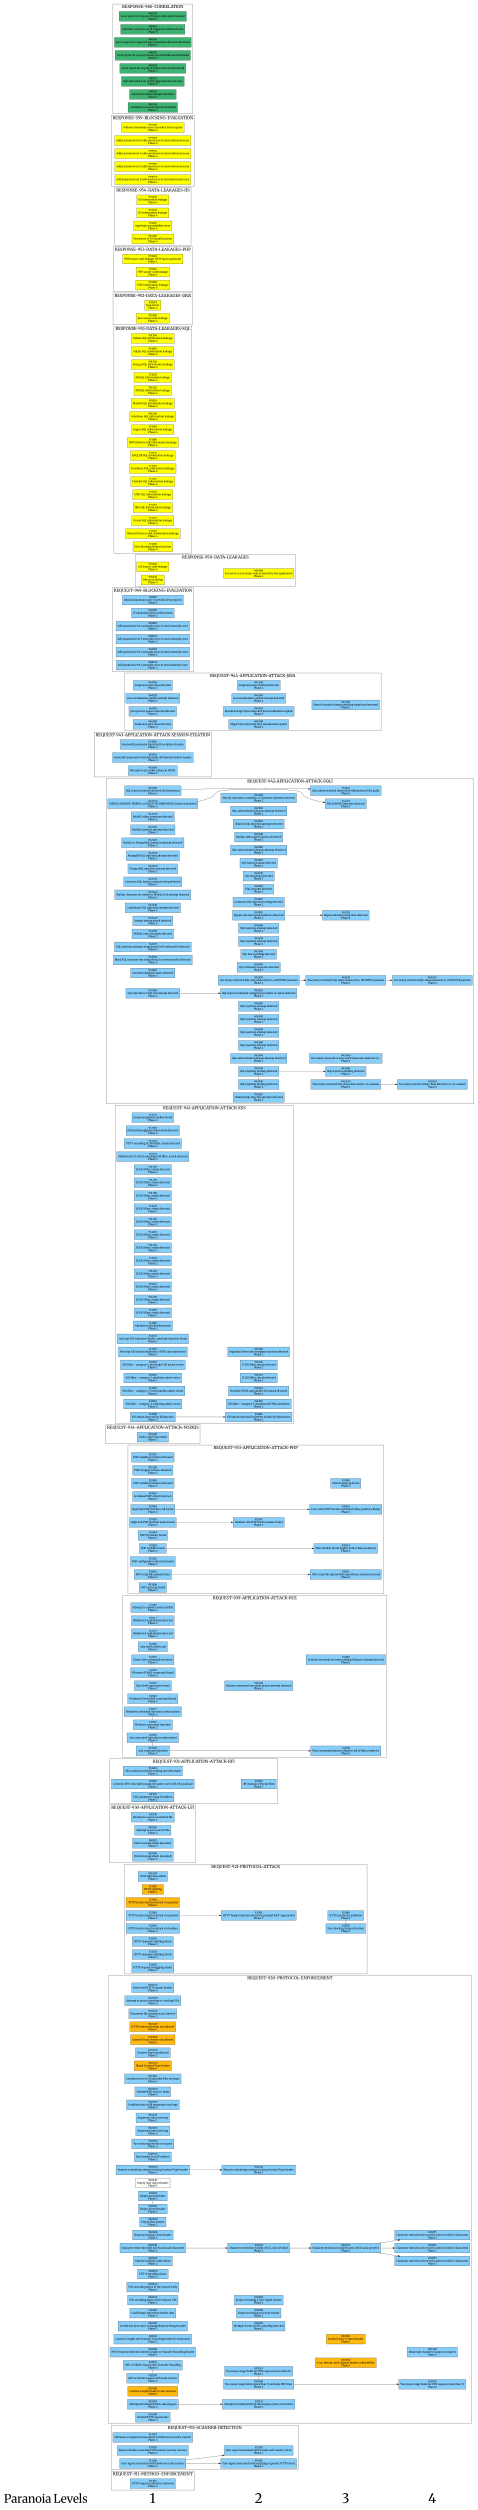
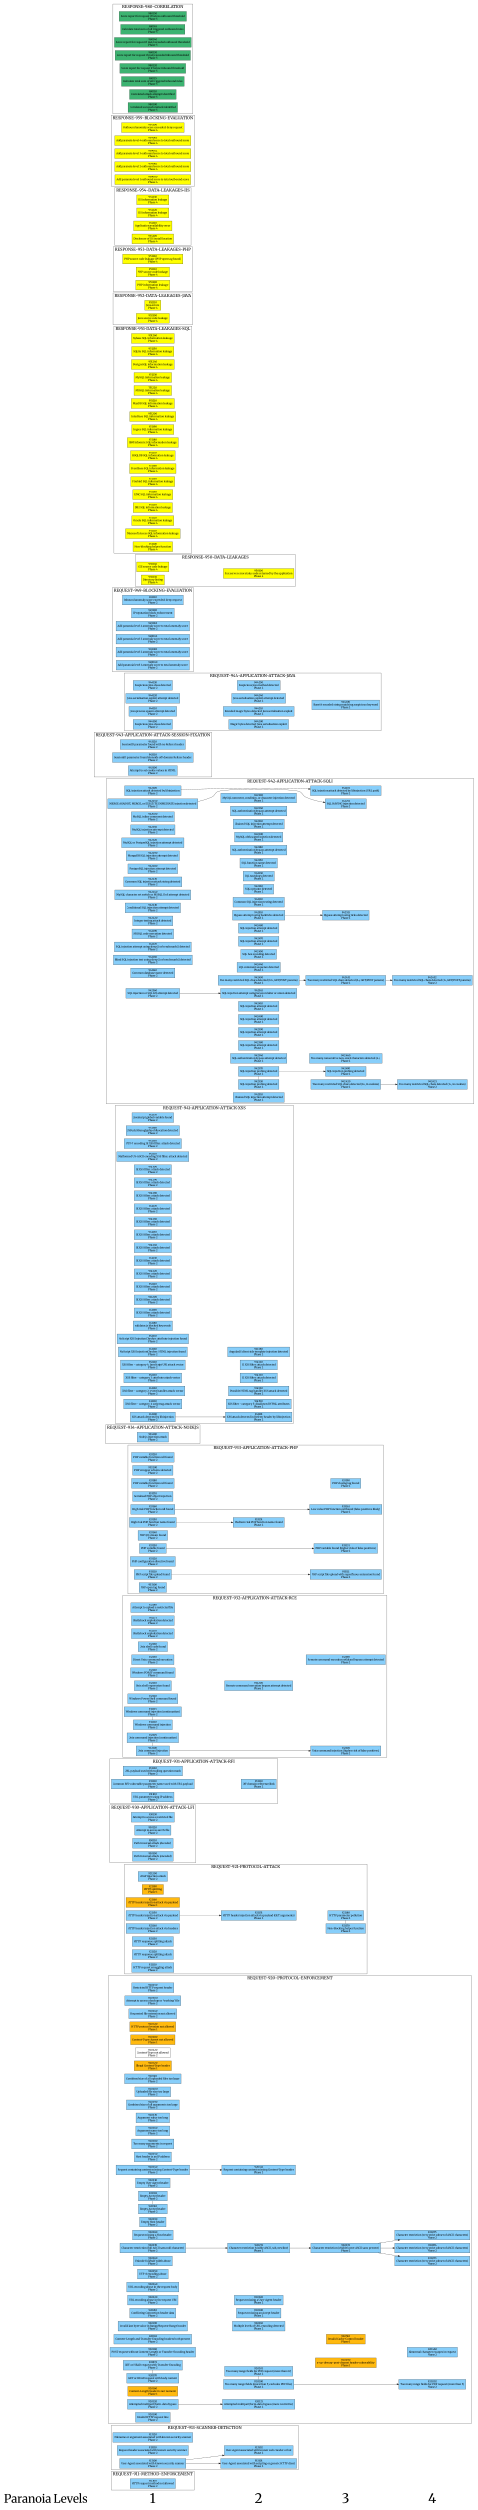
(255, 1598) -> (255, 1598)
(153, 2053) -> (153, 2053)
(153, 2183) -> (153, 2183)
